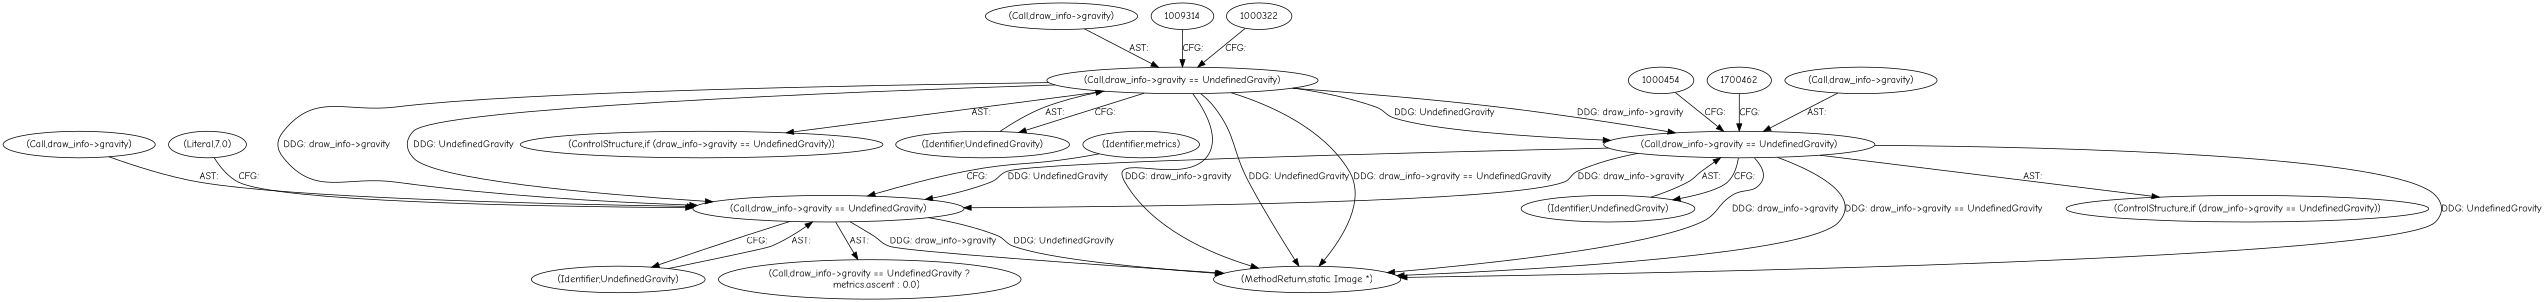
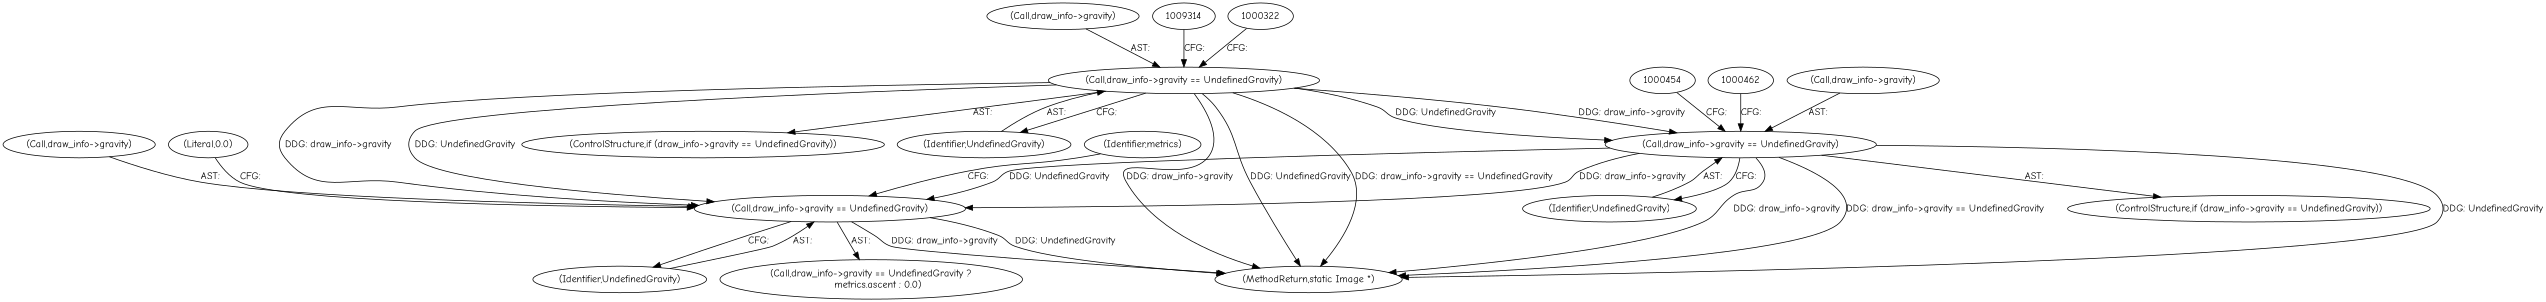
(1739, 80) -> (1741, 80)
(207, 145) -> (208, 145)
